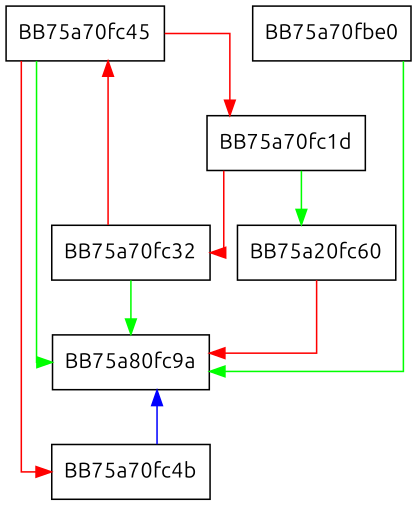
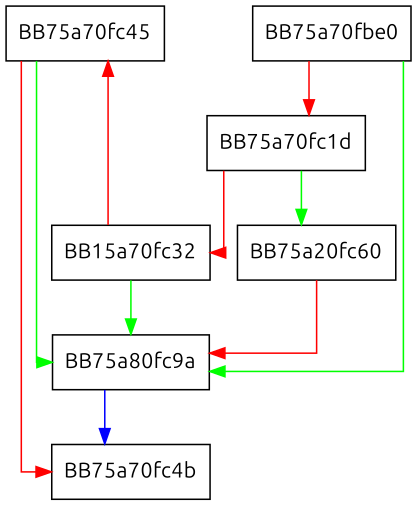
(230, 34) -> (309, 80)
(131, 253) -> (131, 253)
(157, 425) -> (105, 409)
